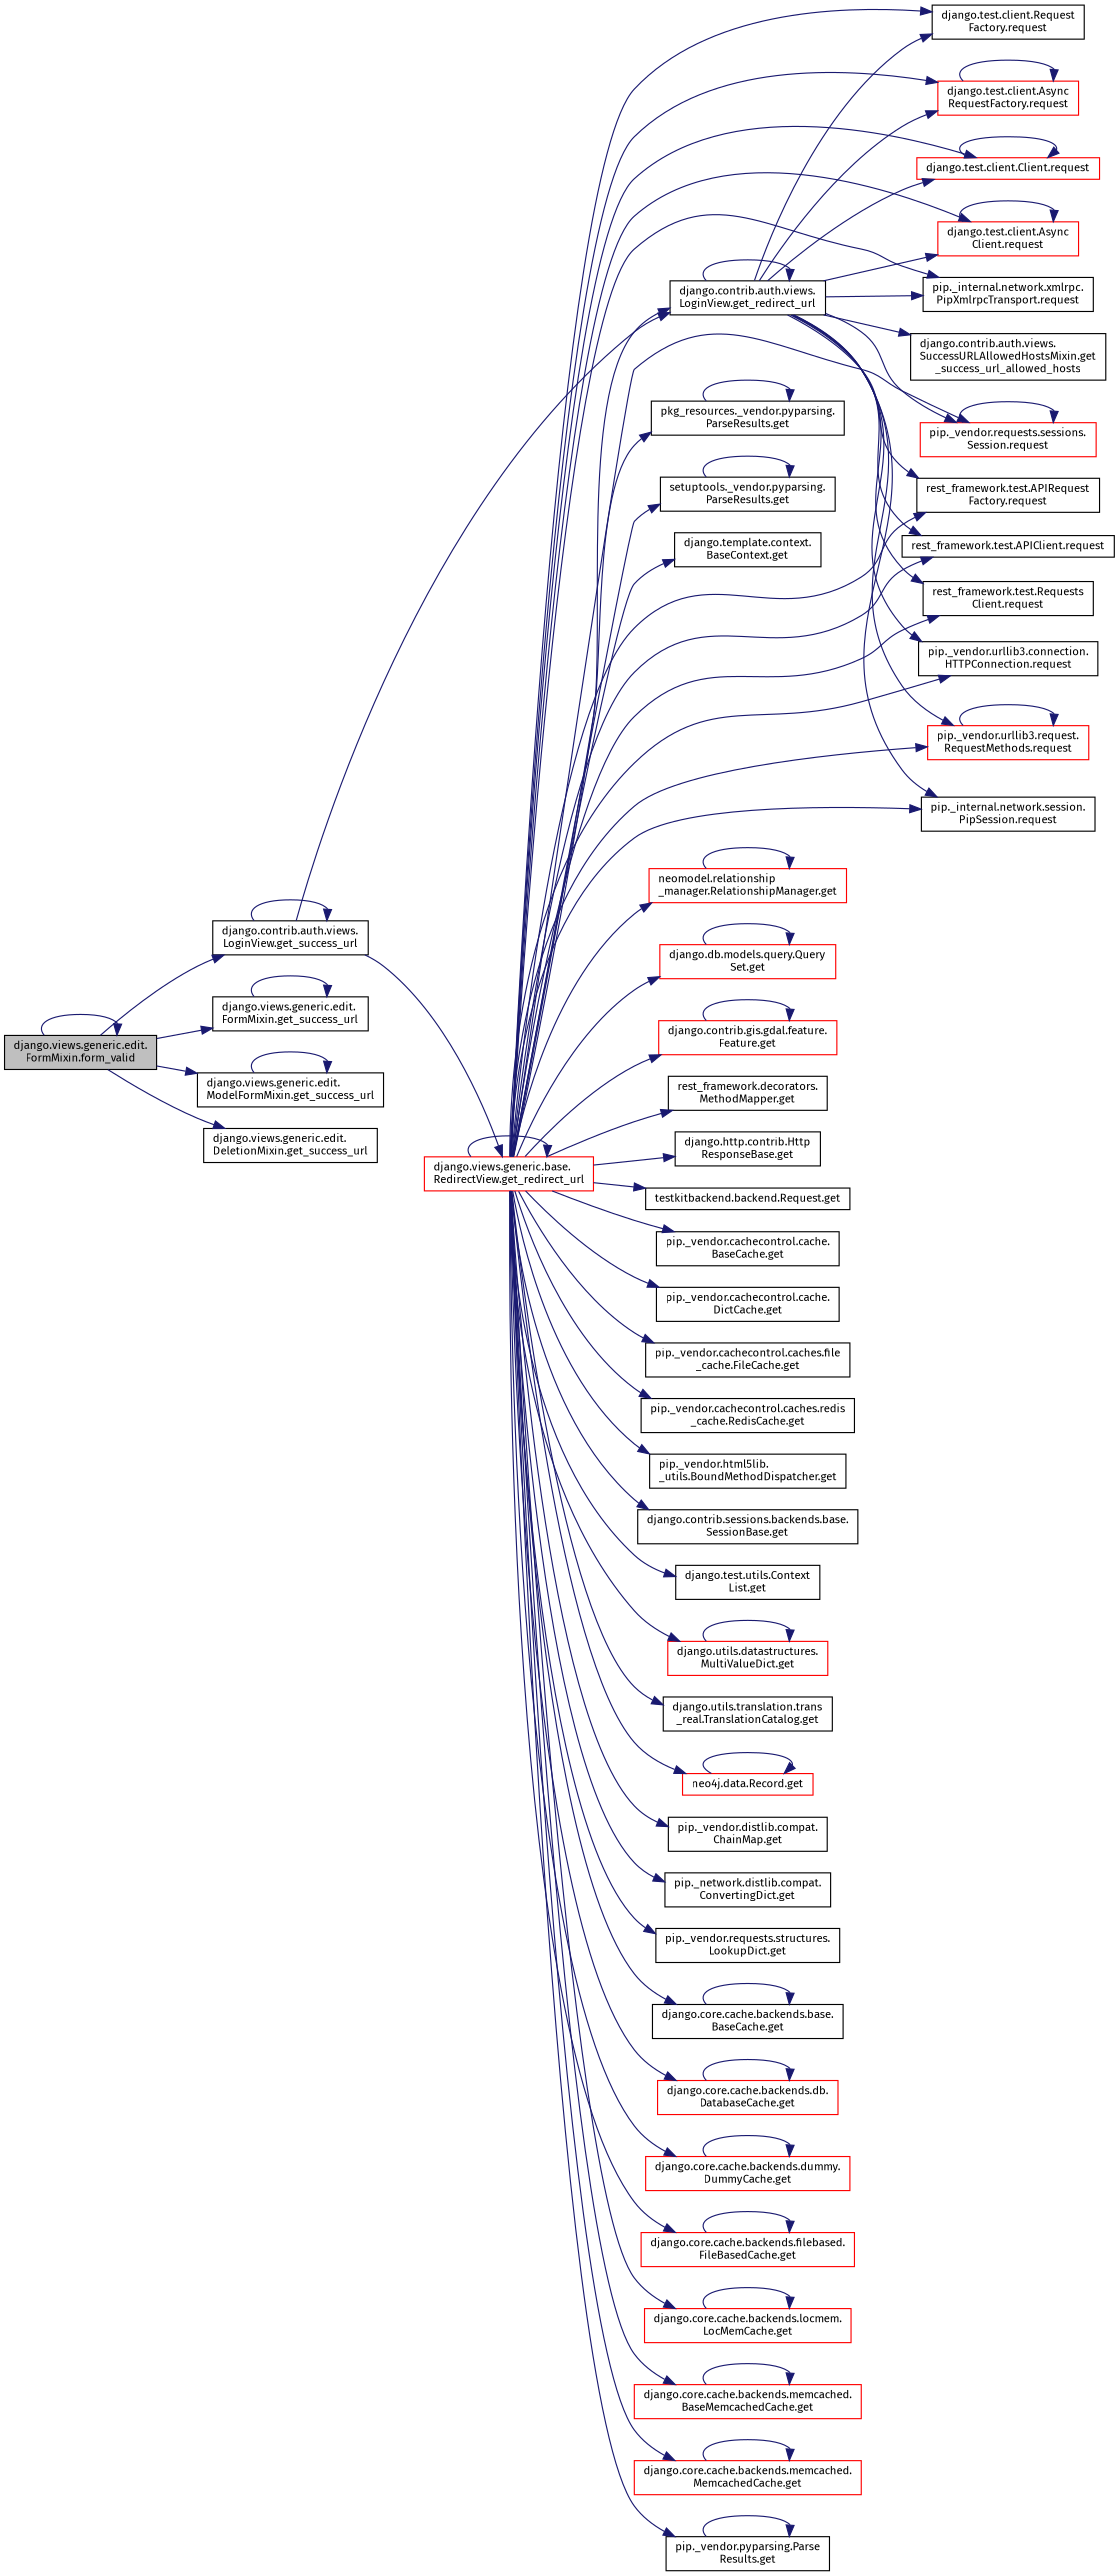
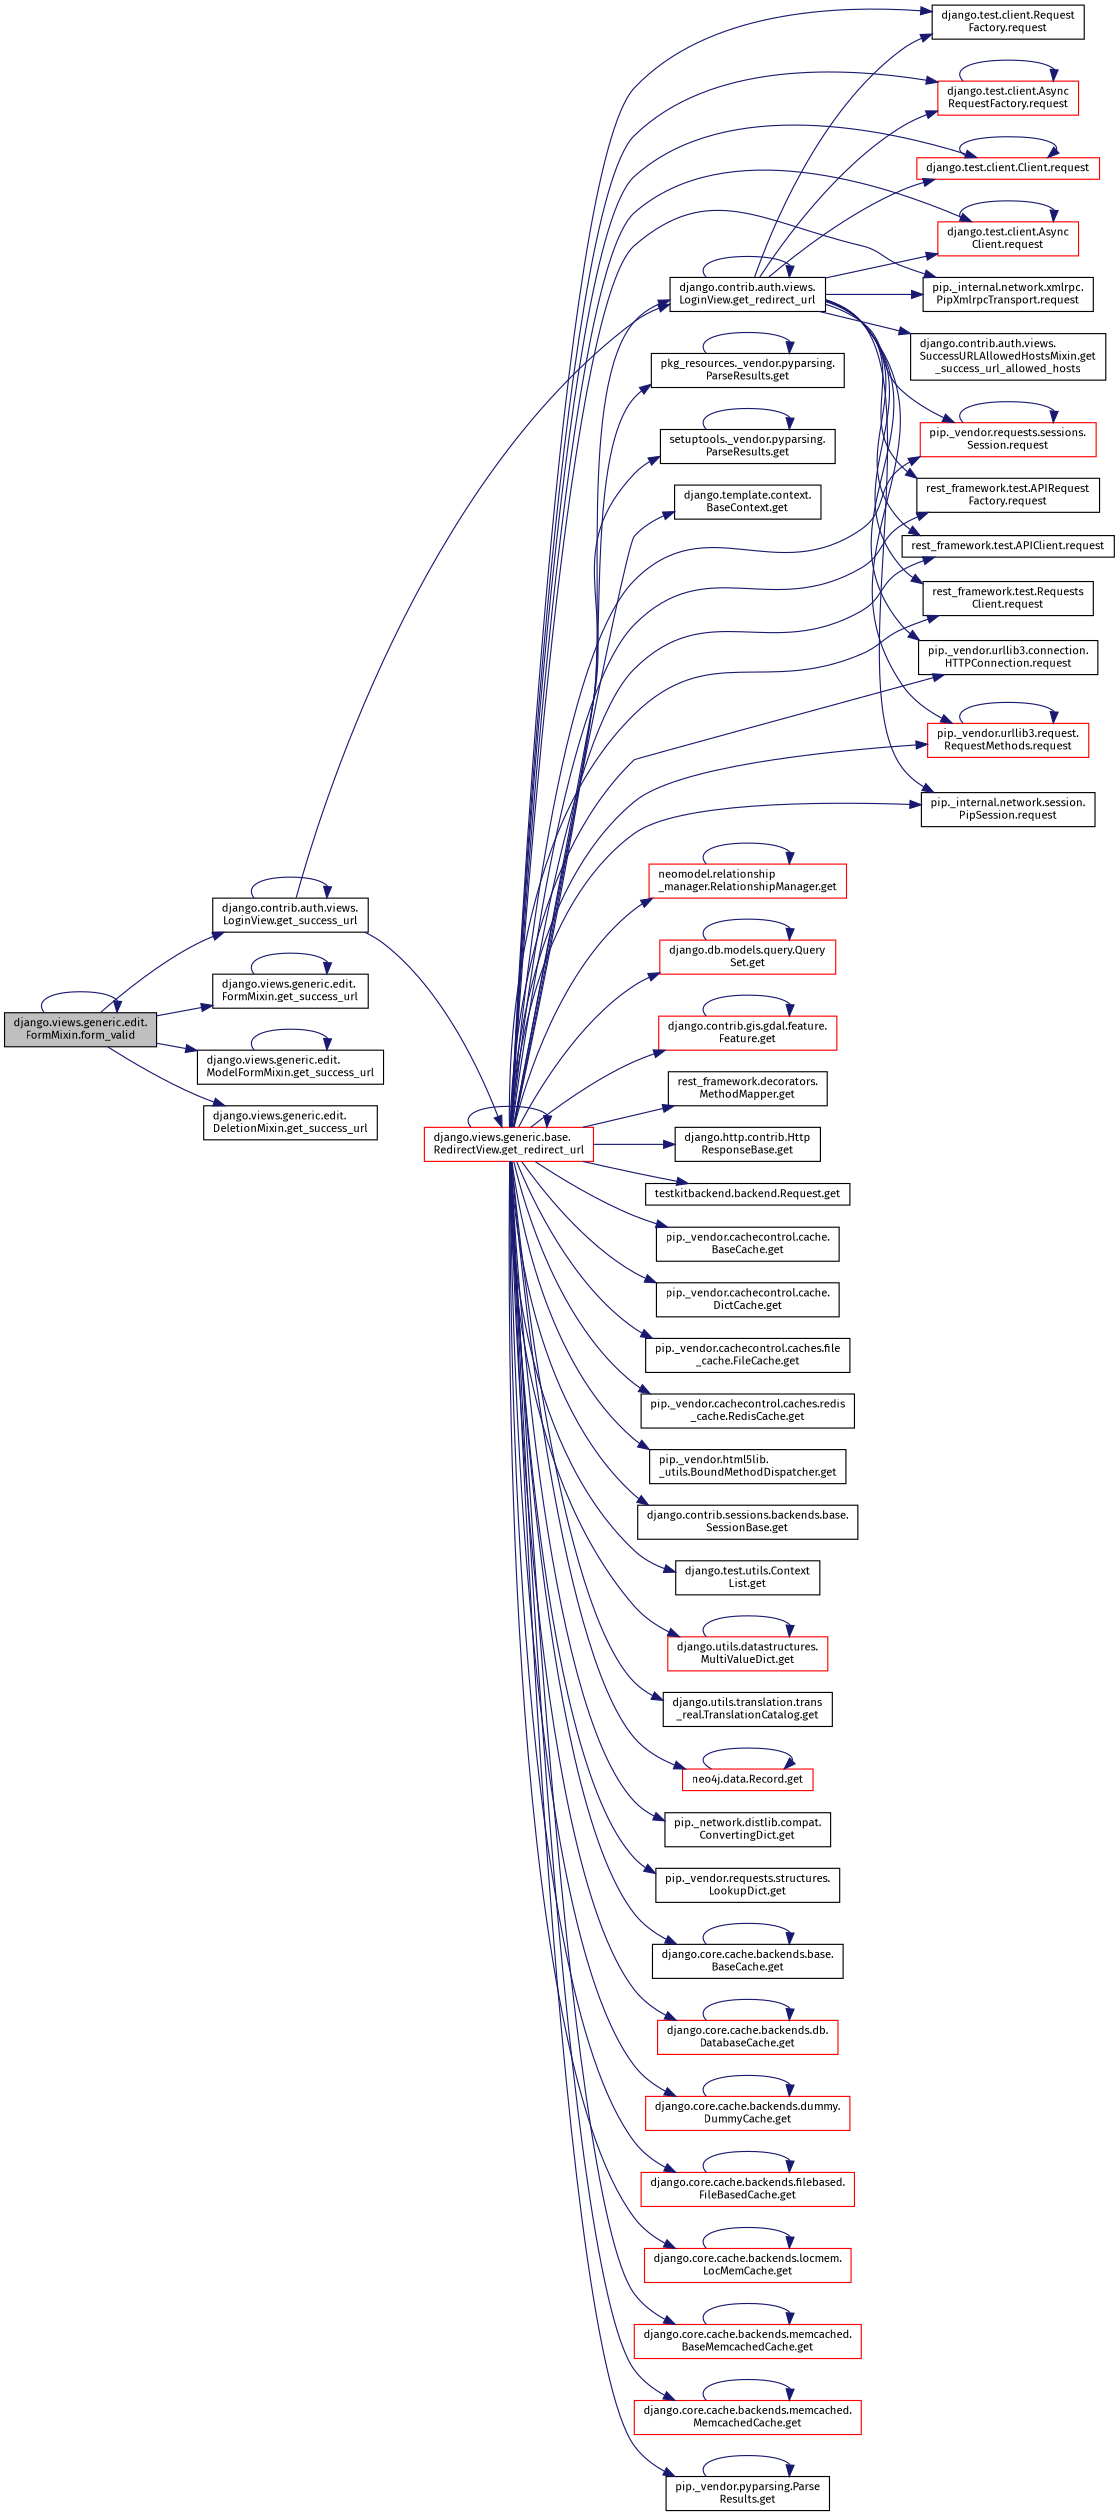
(748, 1834) -> none
